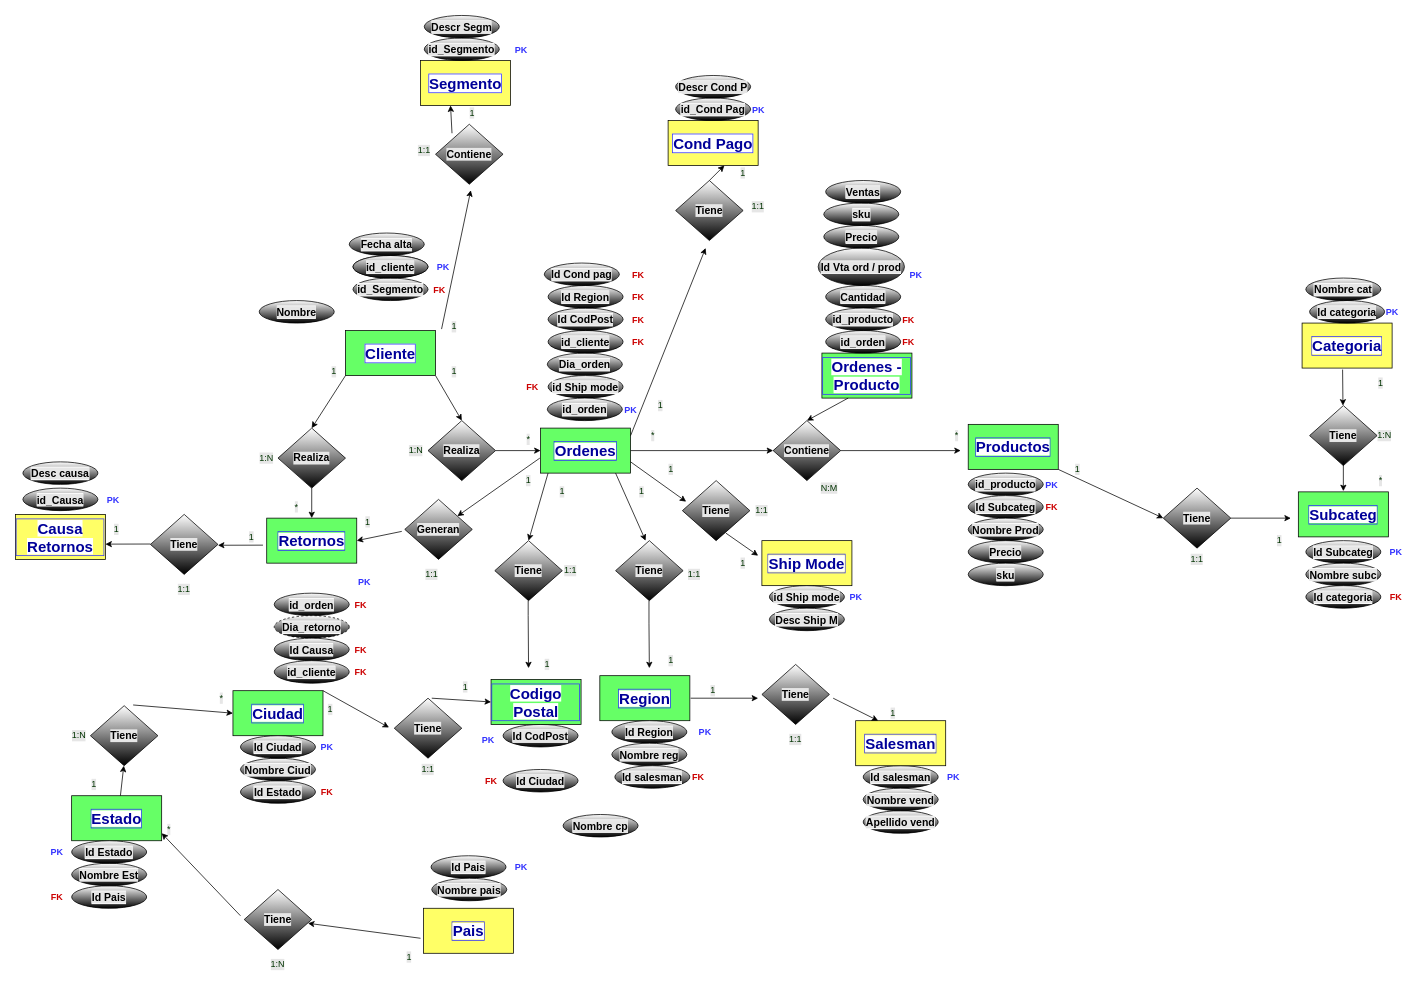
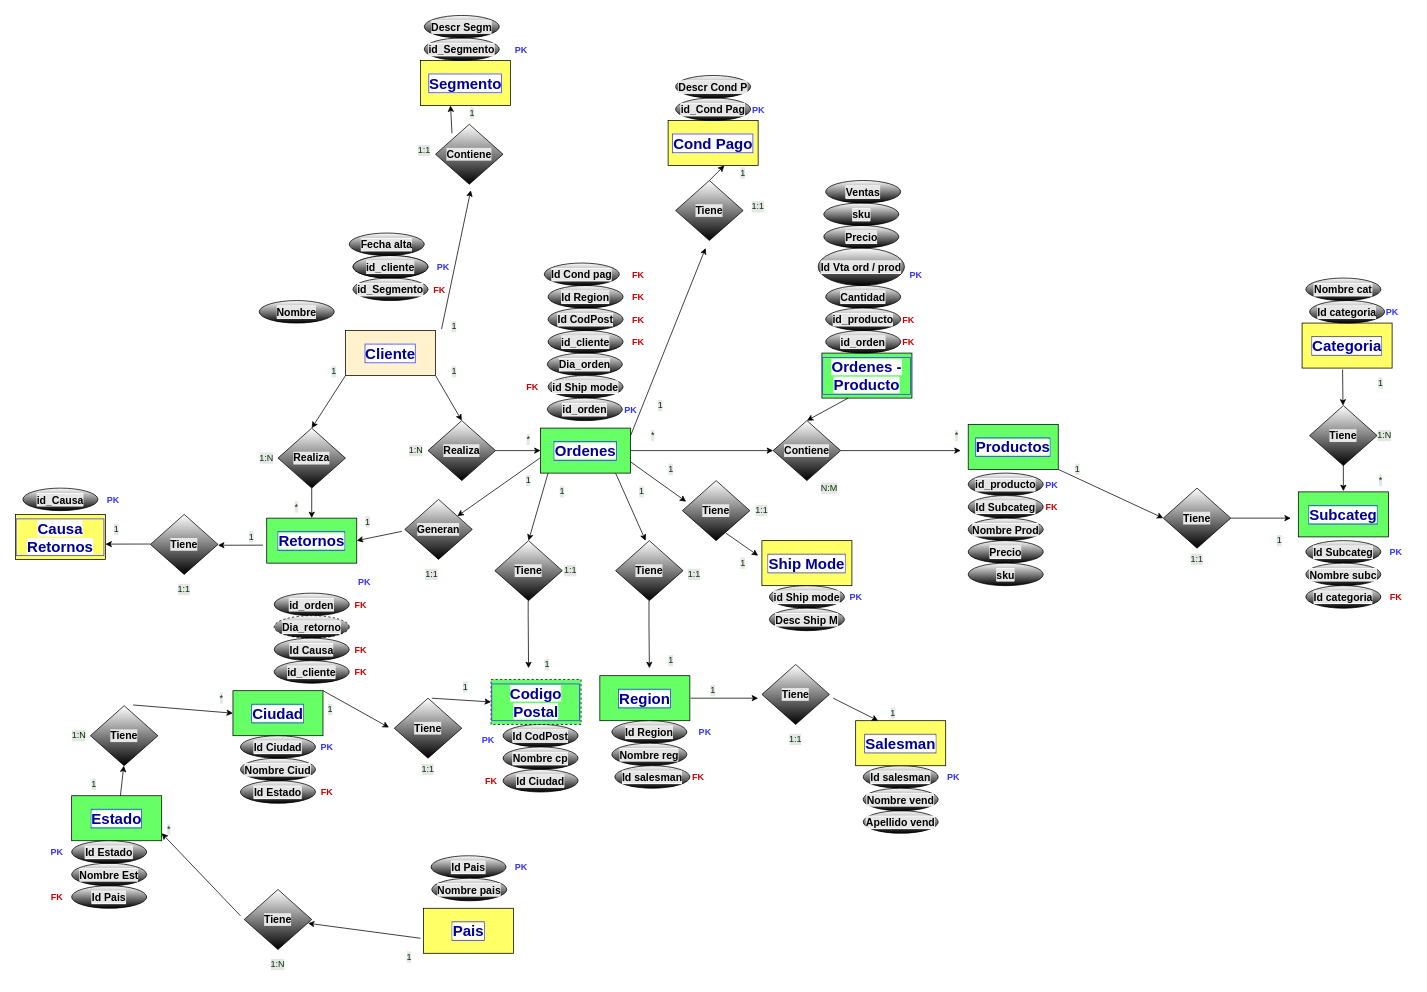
(390, 353) -> (390, 353)
(60, 473) -> none
(536, 702) -> (536, 702)
(600, 825) -> (540, 758)
